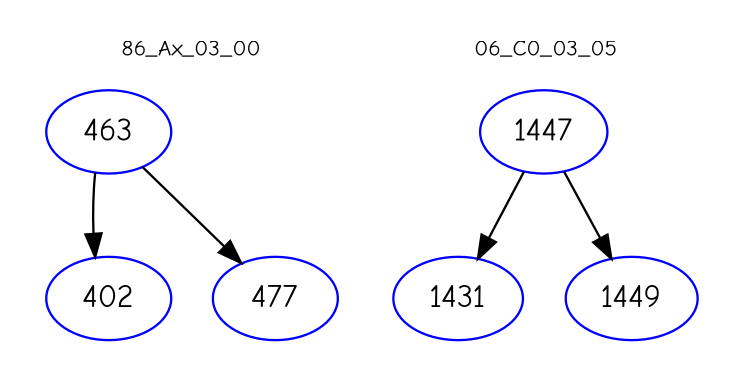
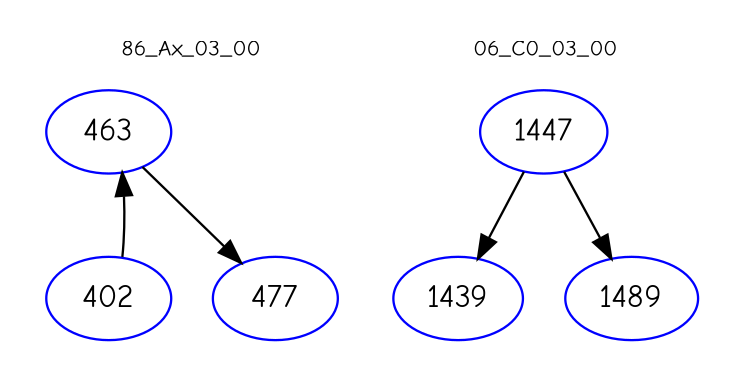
(546, 50) -> (546, 50)
(93, 203) -> (124, 227)
(458, 298) -> (458, 298)
(632, 298) -> (632, 298)
